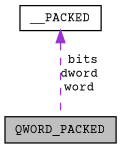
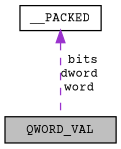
(61, 130) -> (61, 130)
